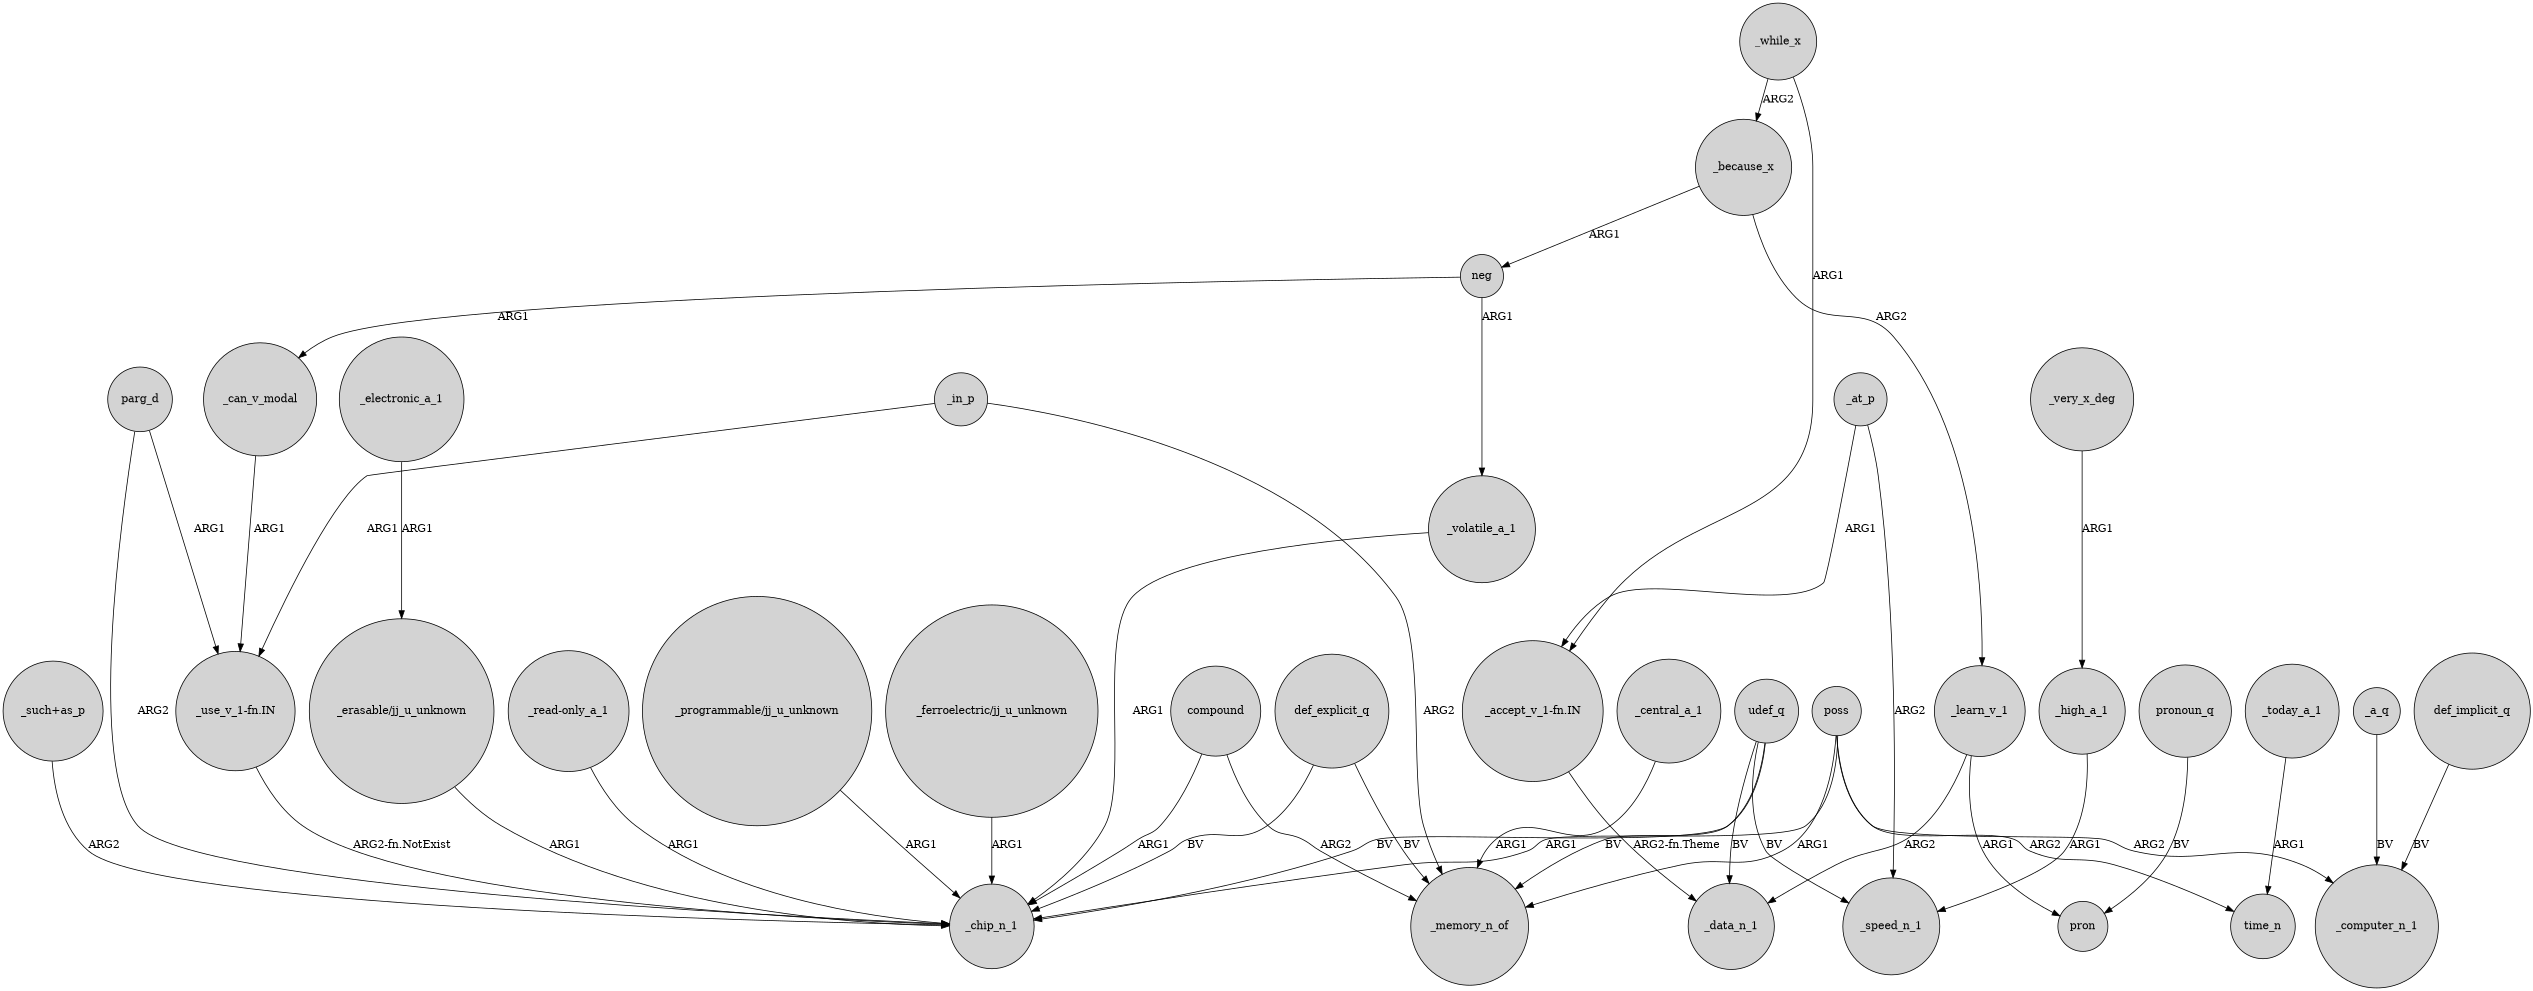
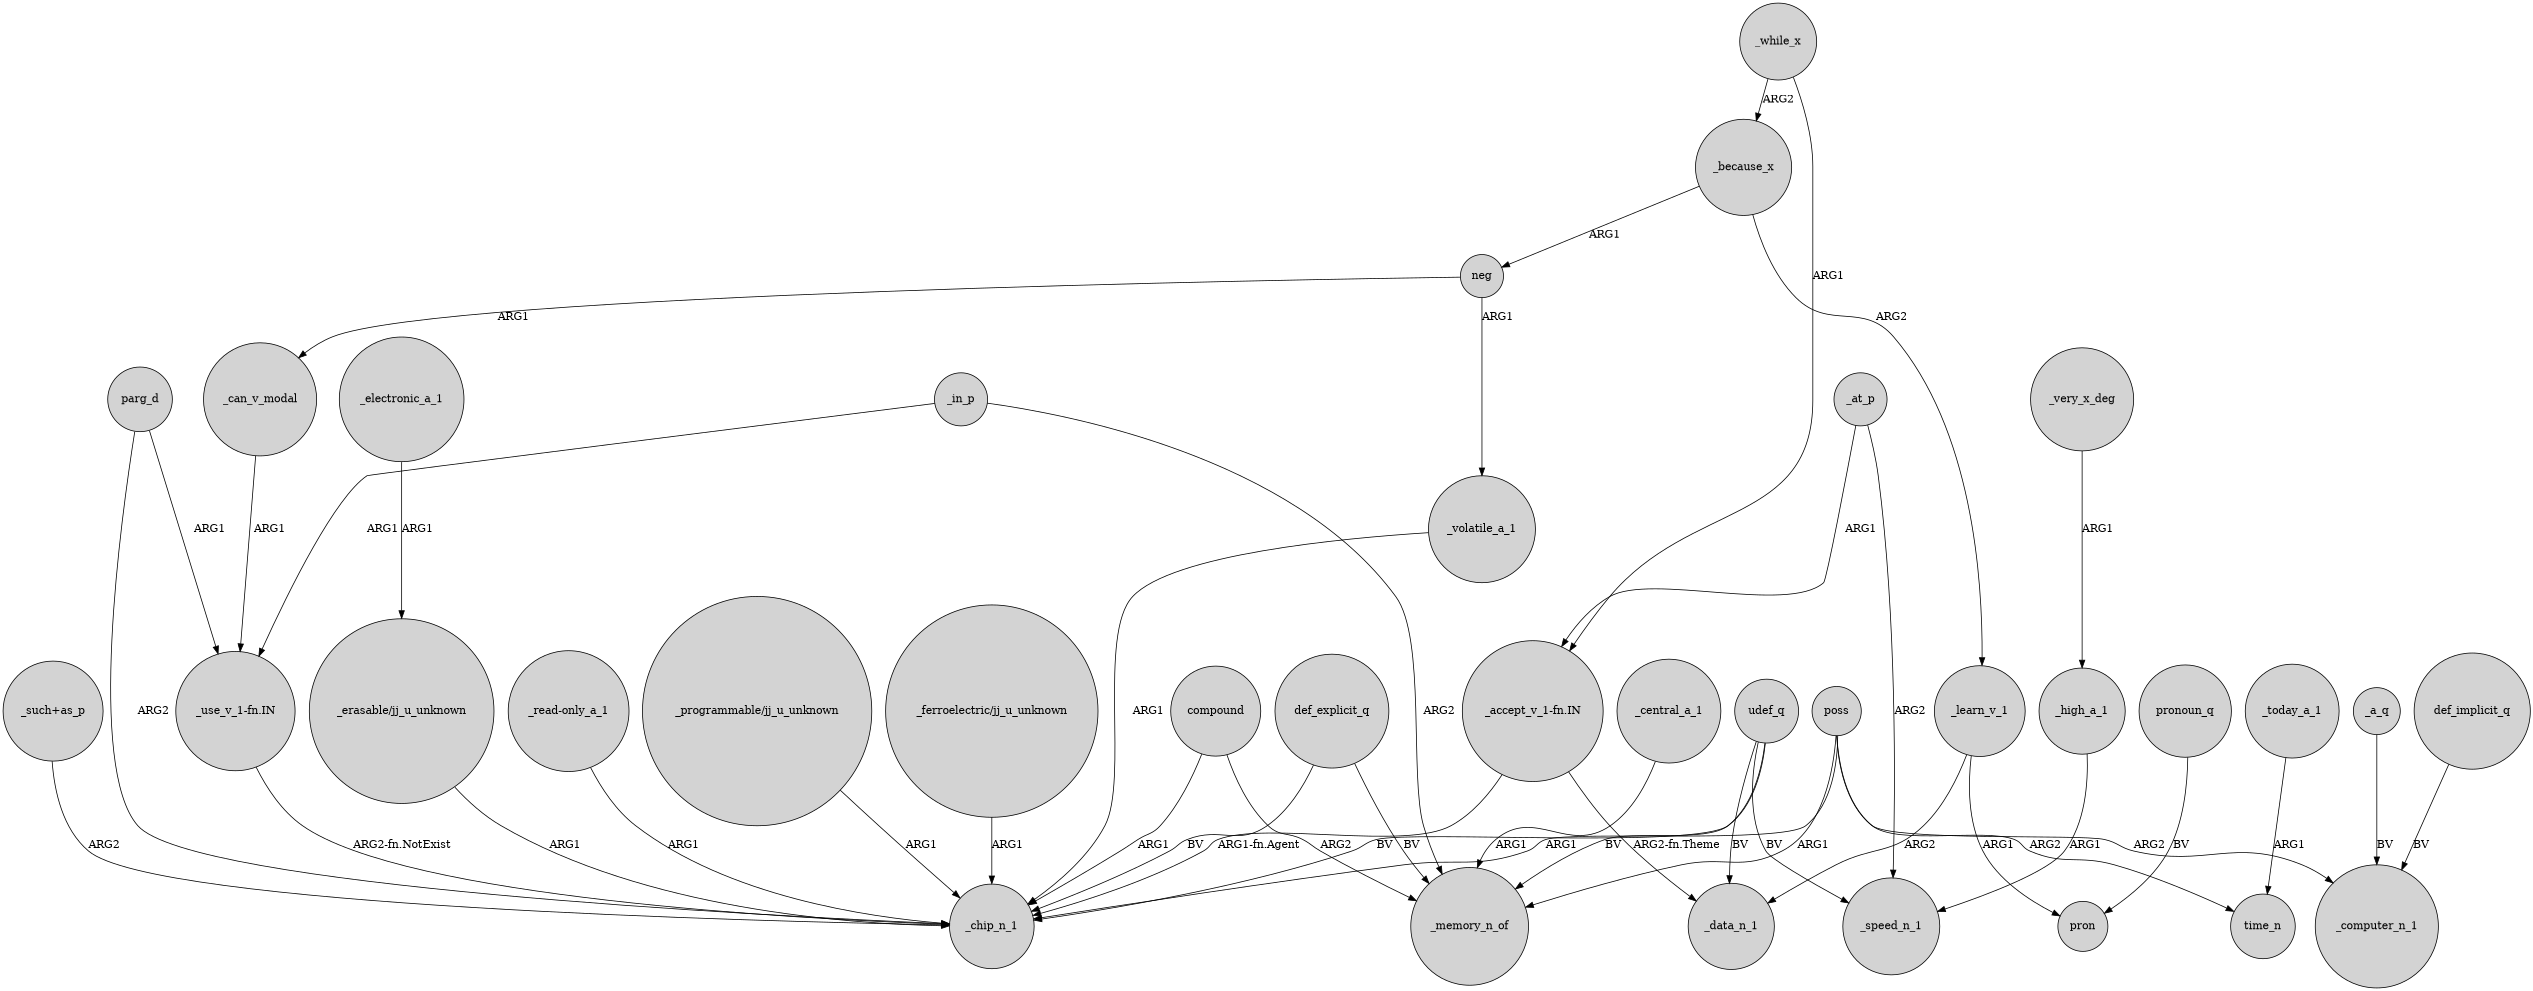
none -> (1312, 834)
